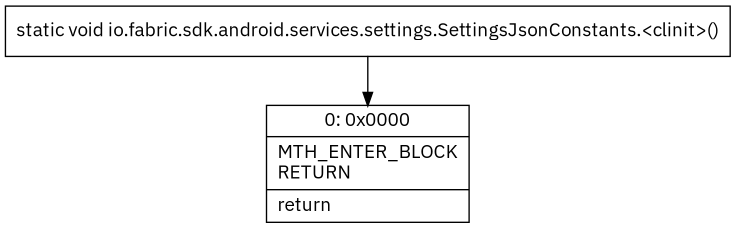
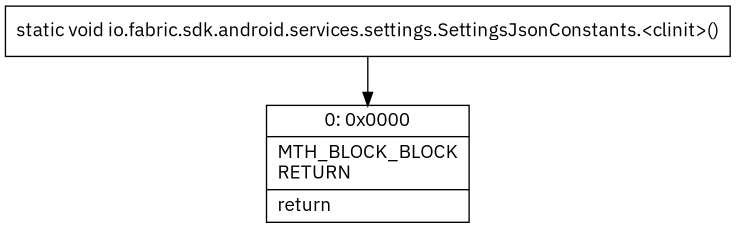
(368, 152) -> (368, 152)
